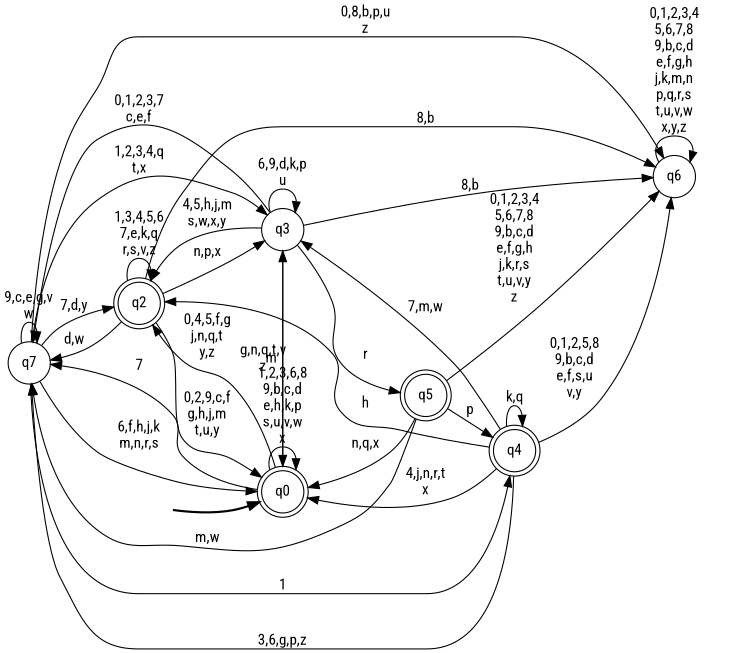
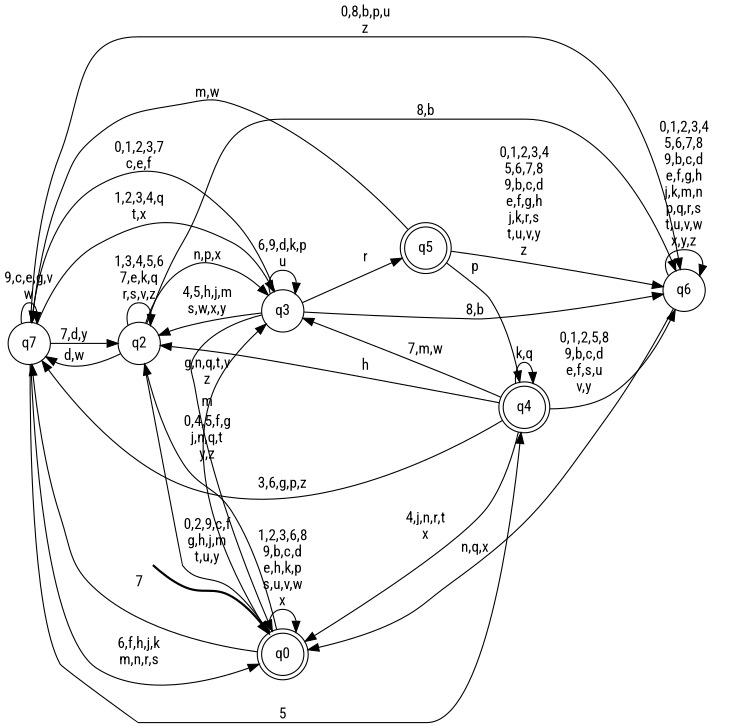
(139, 303) -> (139, 343)
(375, 463) -> (530, 516)
(283, 586) -> (283, 714)
